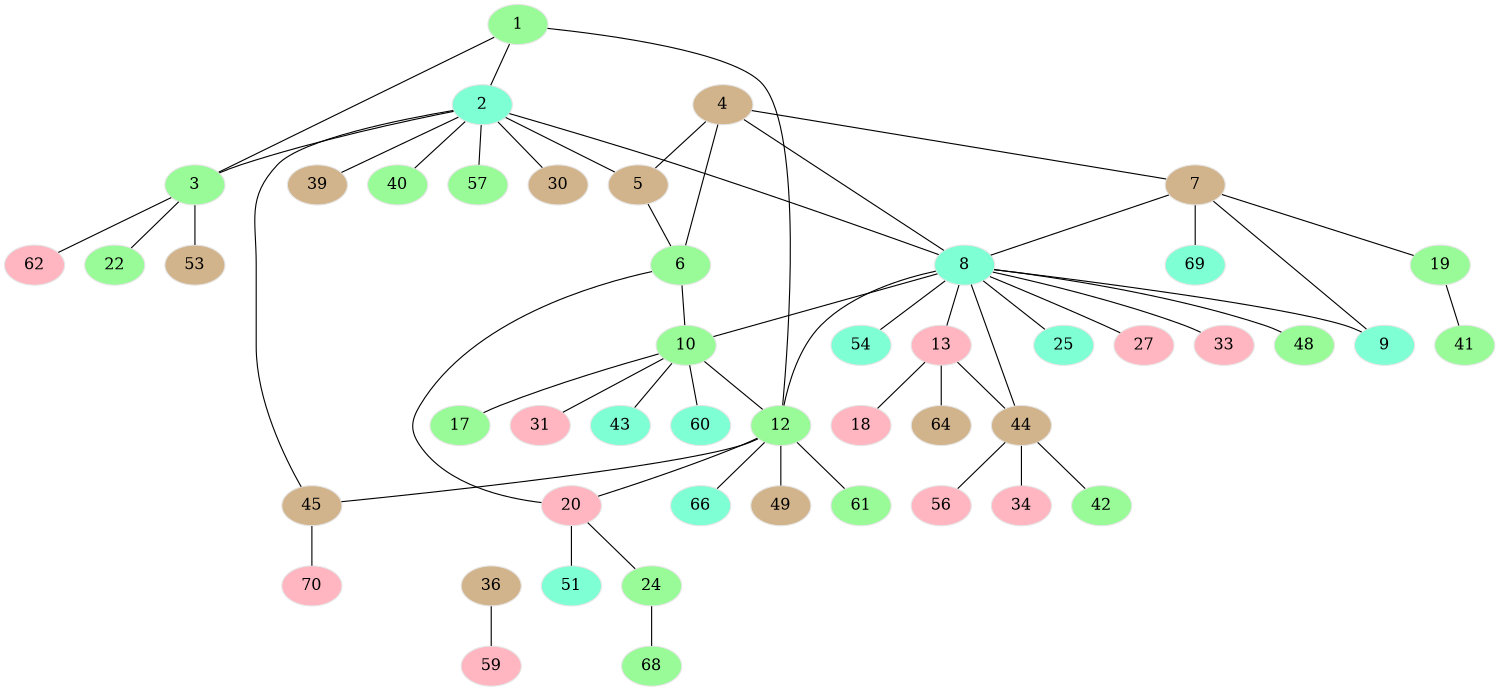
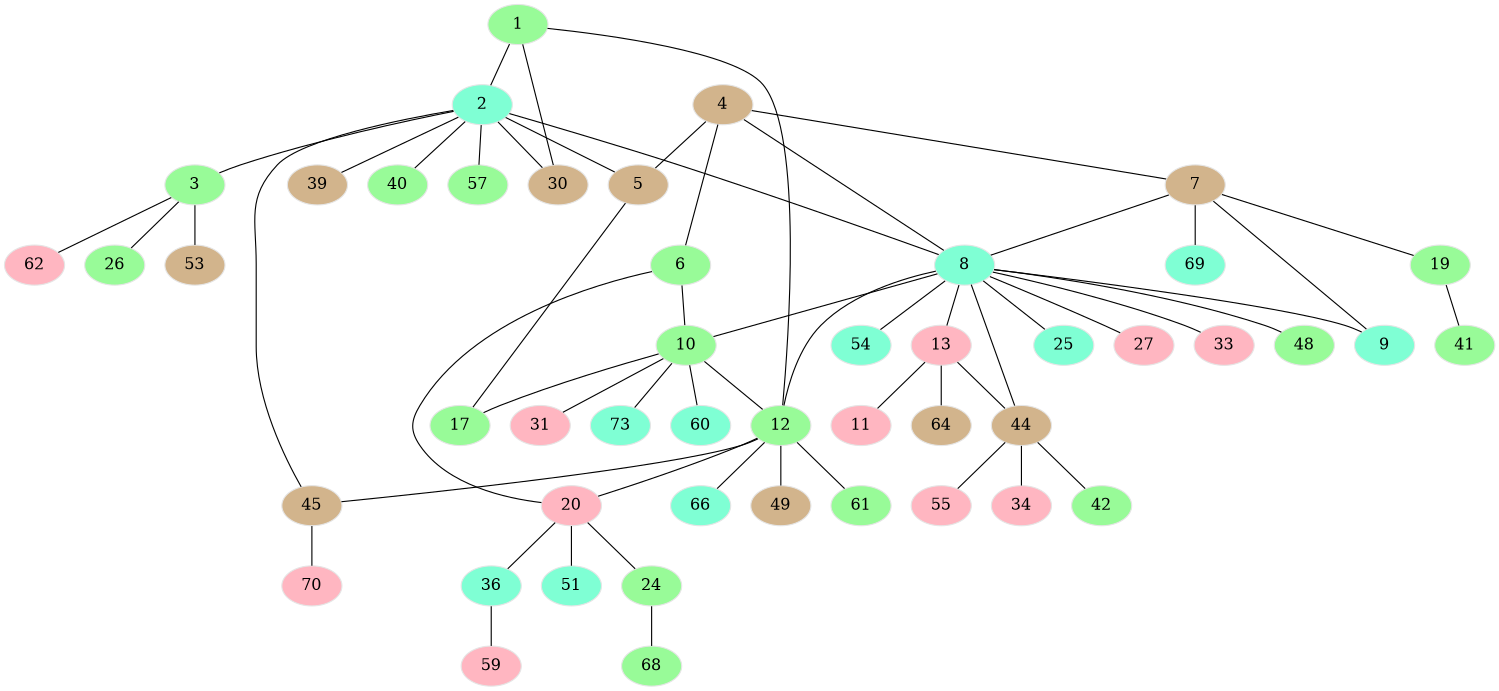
(356, 105) -> (538, 105)
(659, 225) -> (542, 315)
(115, 265) -> (115, 265)
(620, 426) -> (620, 426)
(861, 426) -> (861, 426)
(941, 506) -> (941, 506)
none -> (531, 546)
(491, 586) -> (491, 586)
